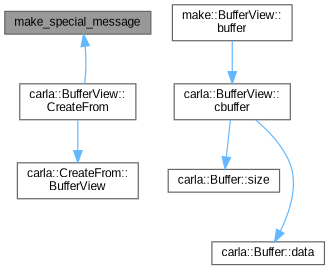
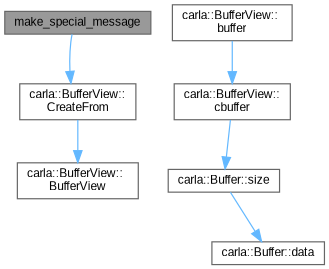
(232, 23) -> (232, 23)
(86, 65) -> (70, 53)
(292, 170) -> (243, 212)
(78, 181) -> (78, 181)
